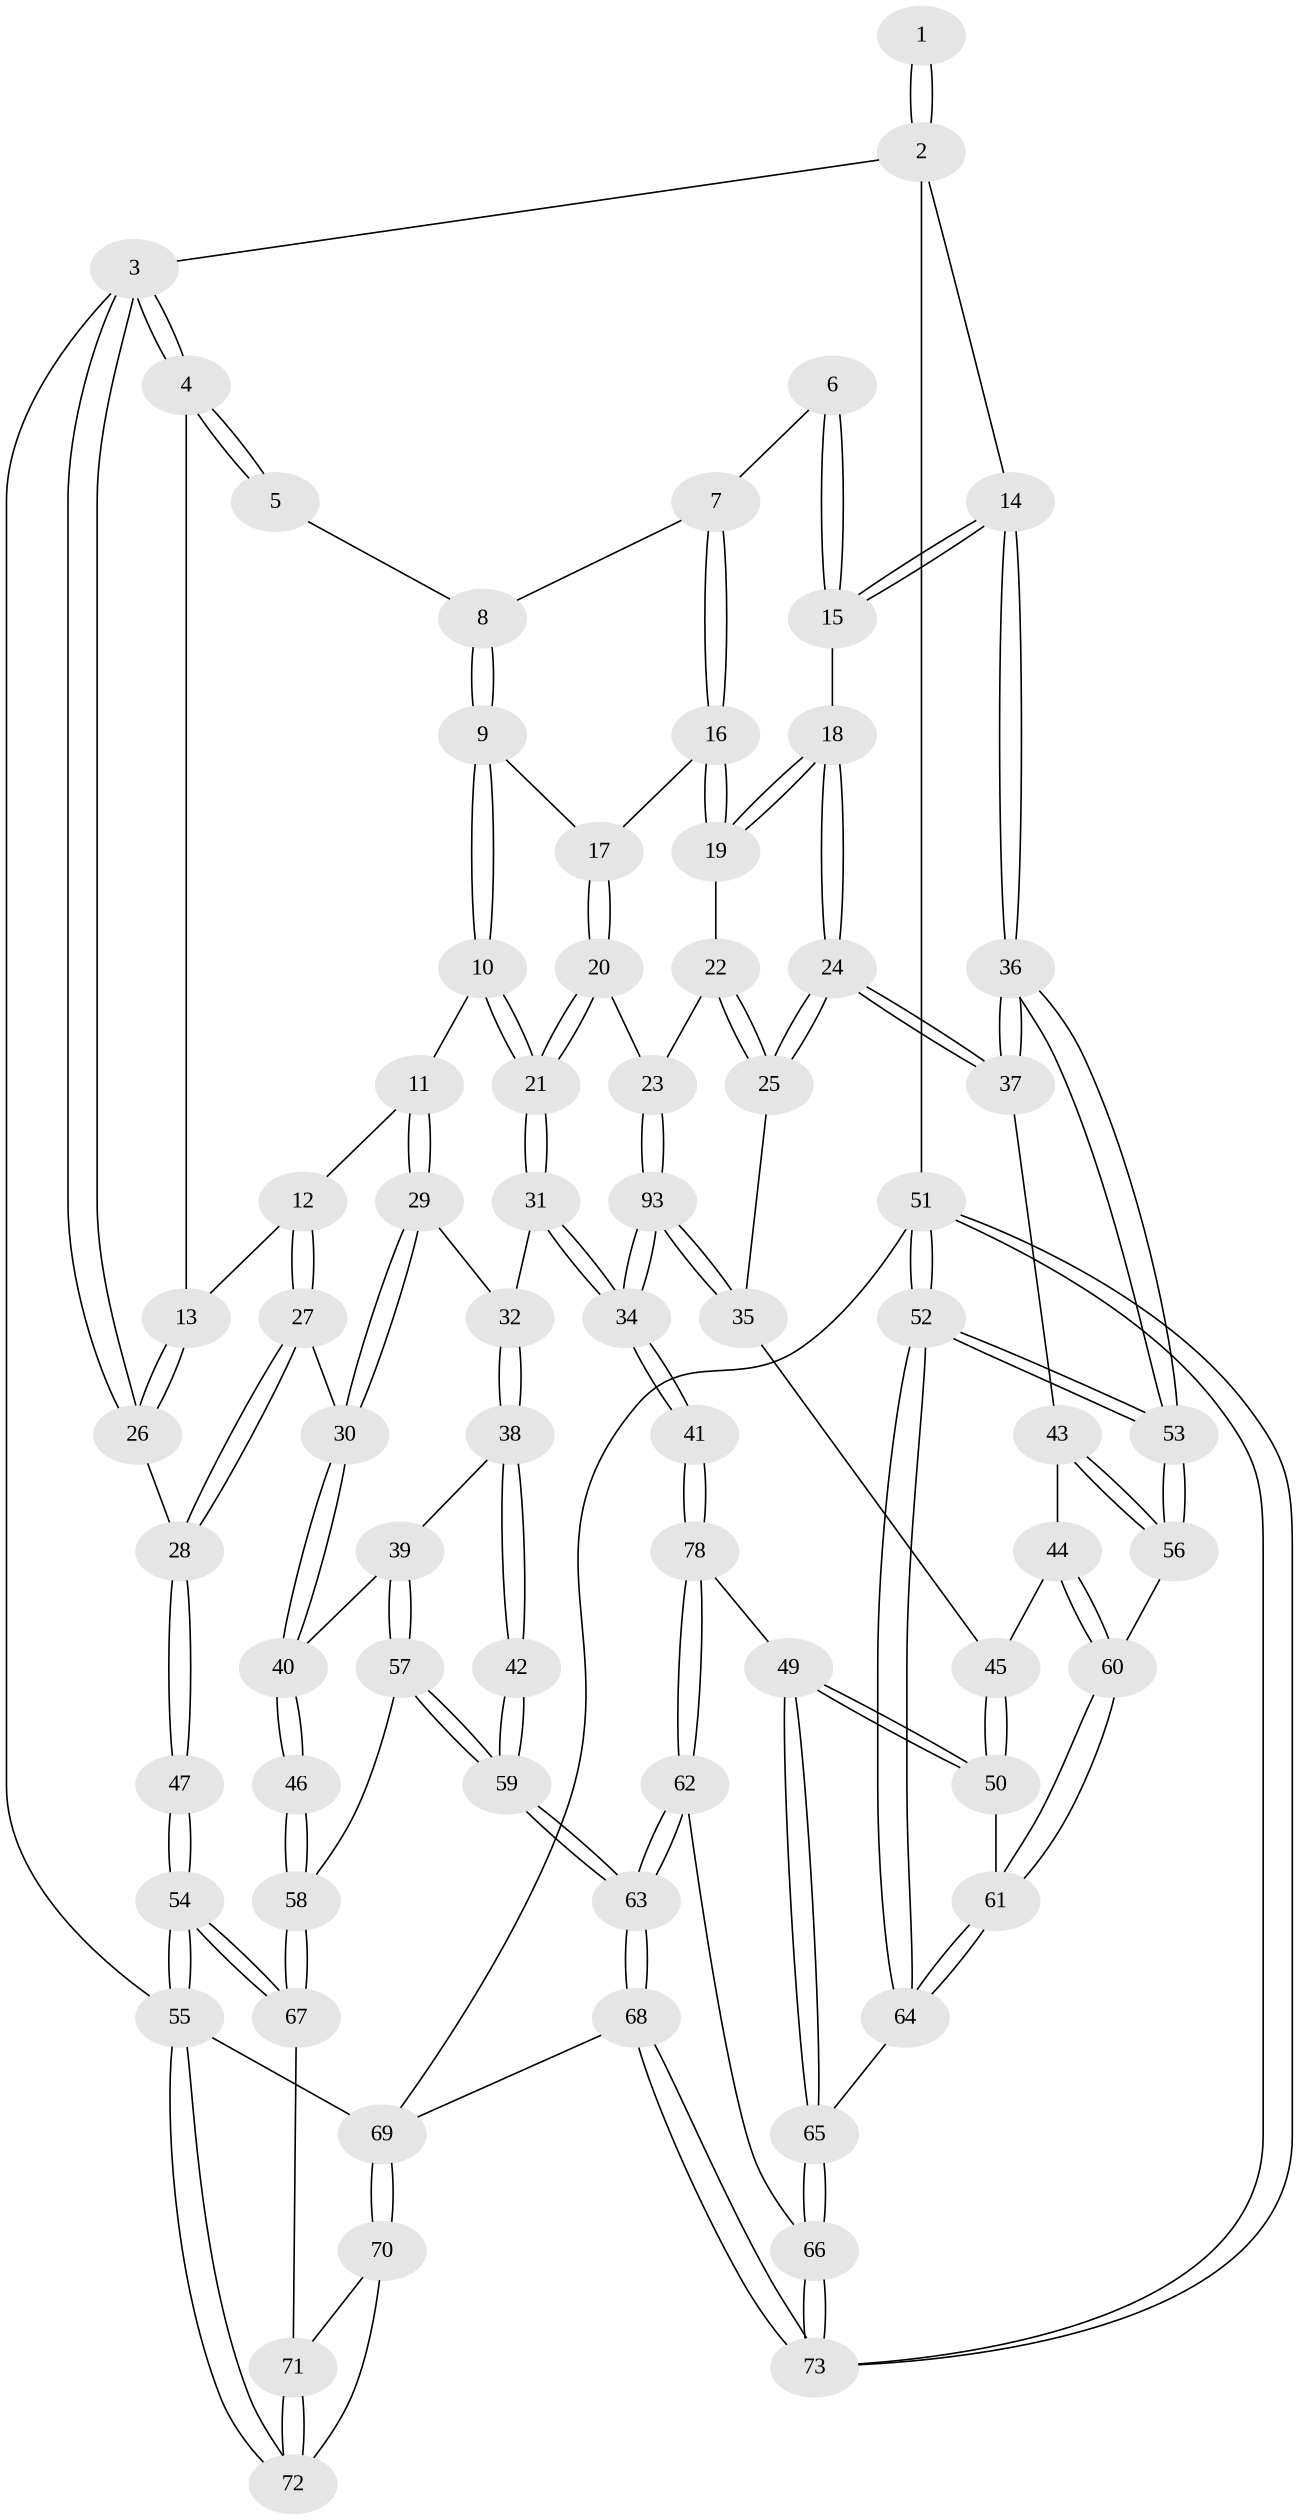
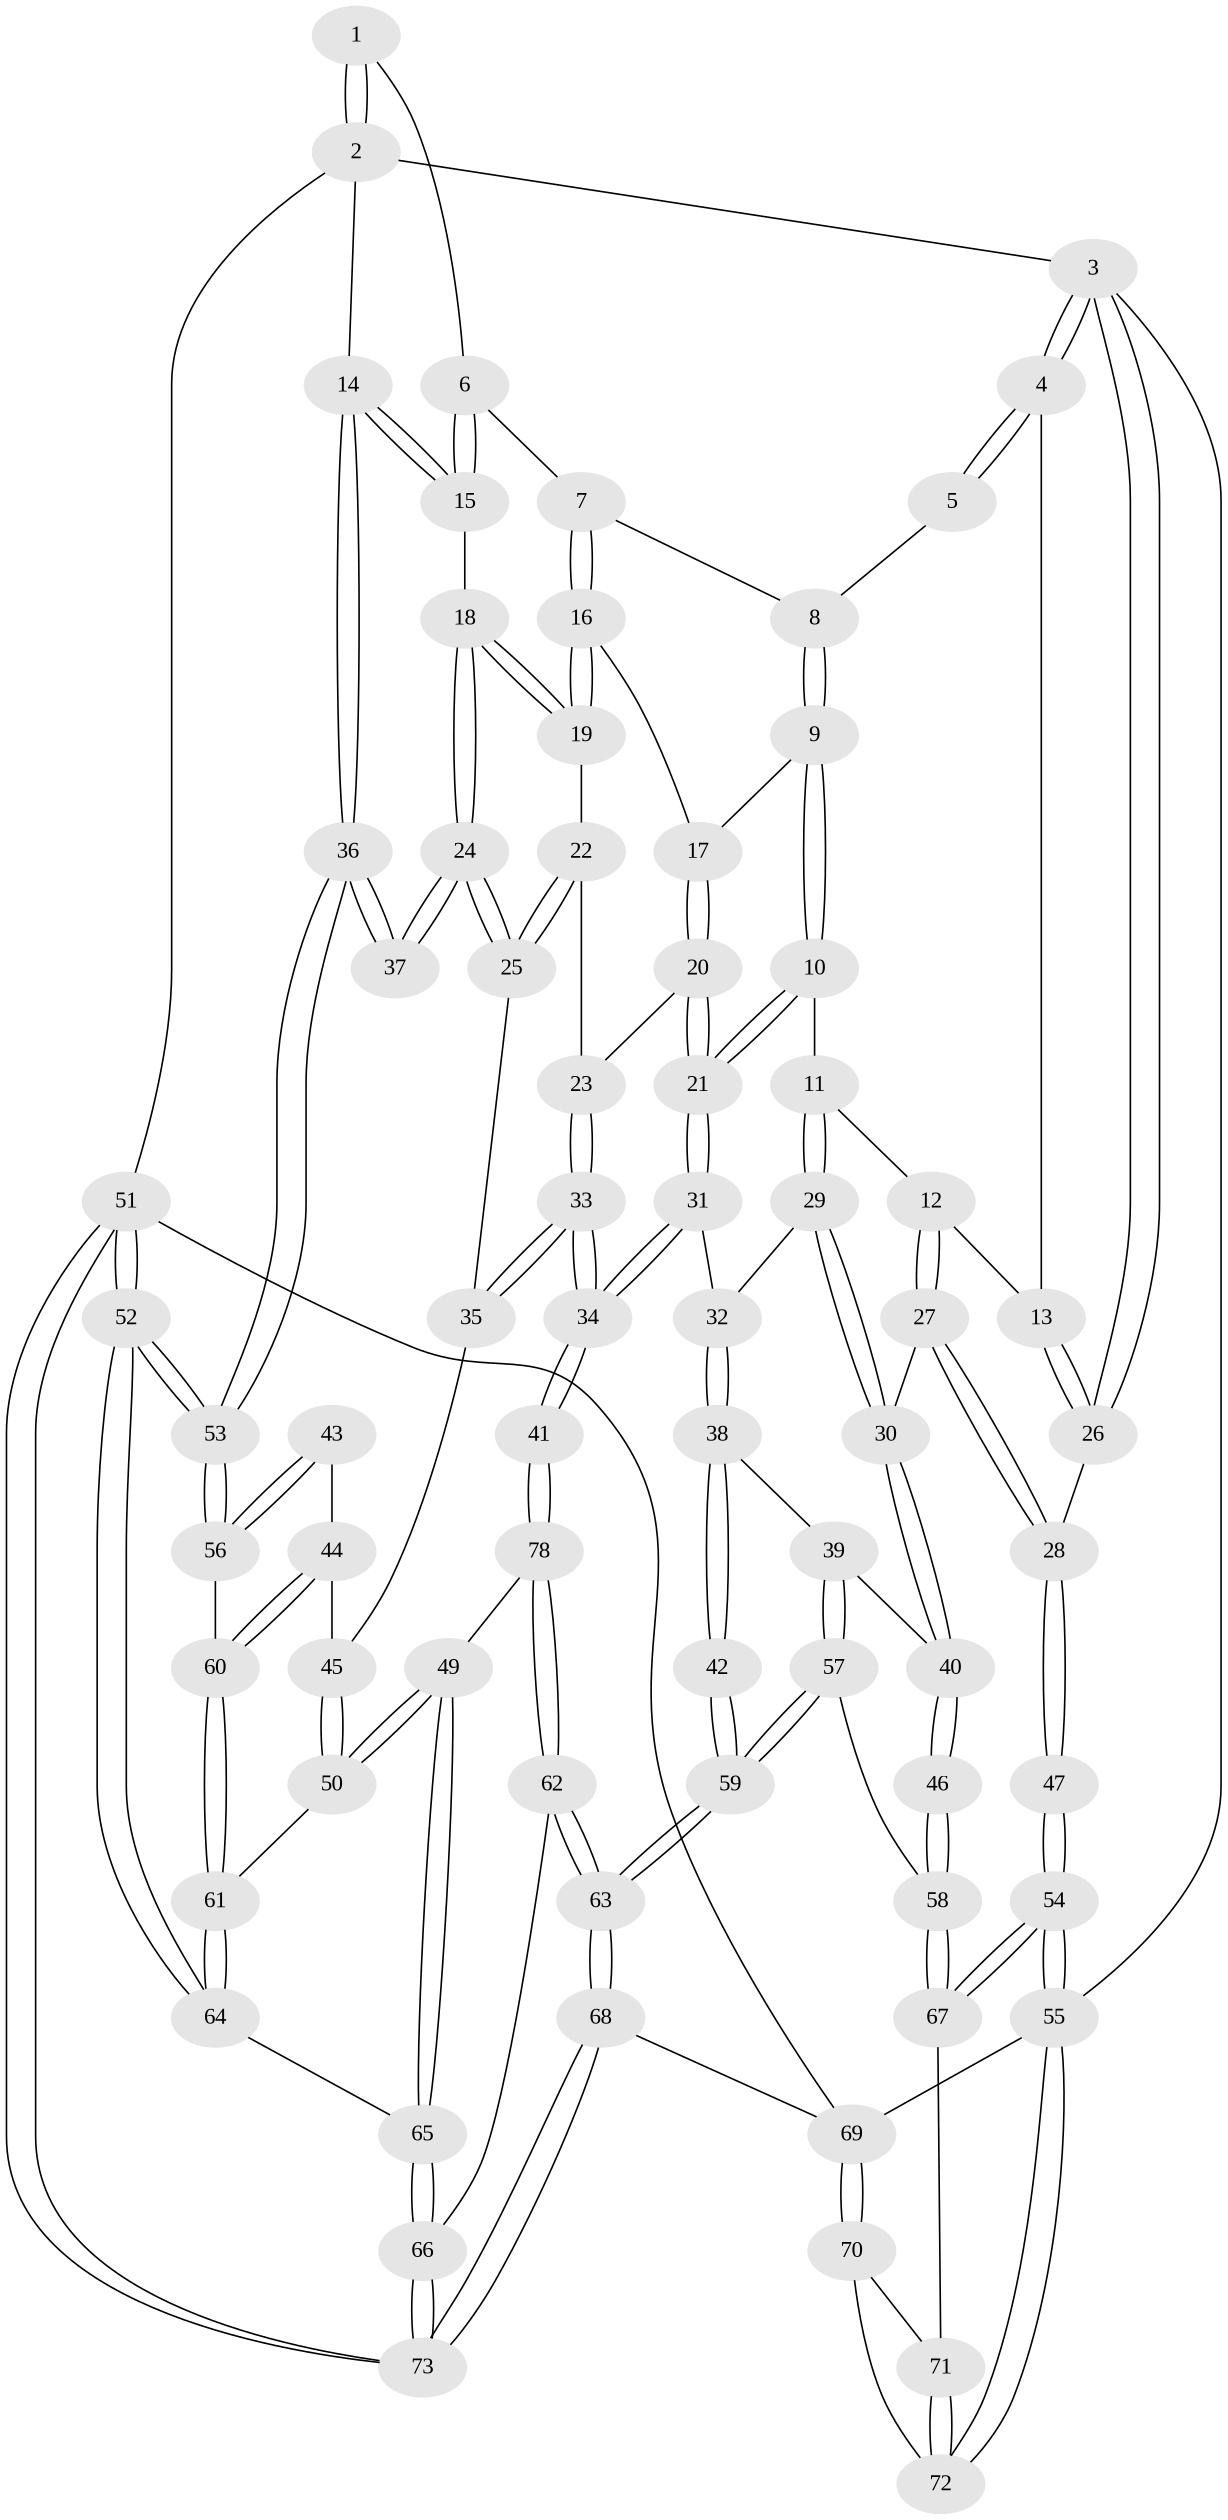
none -> (440, 203)
(653, 1202) -> (581, 1202)
(1036, 1275) -> none
